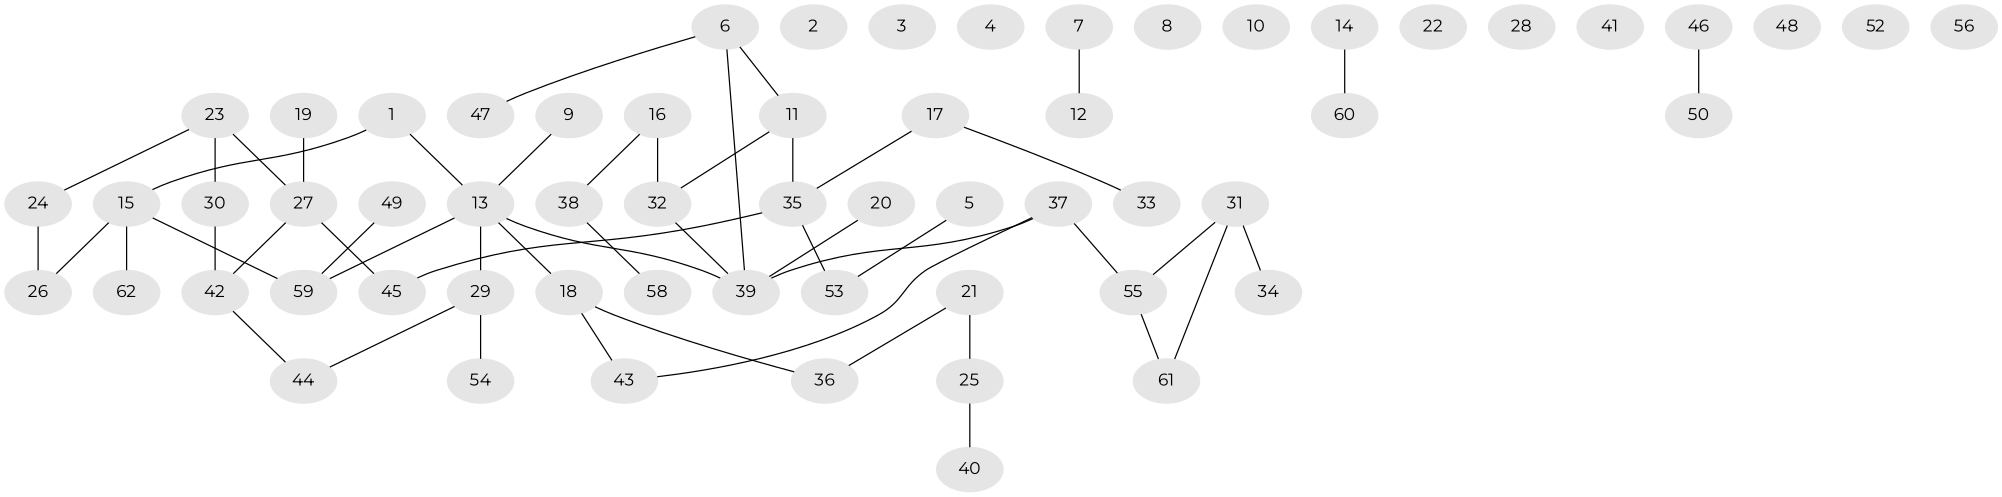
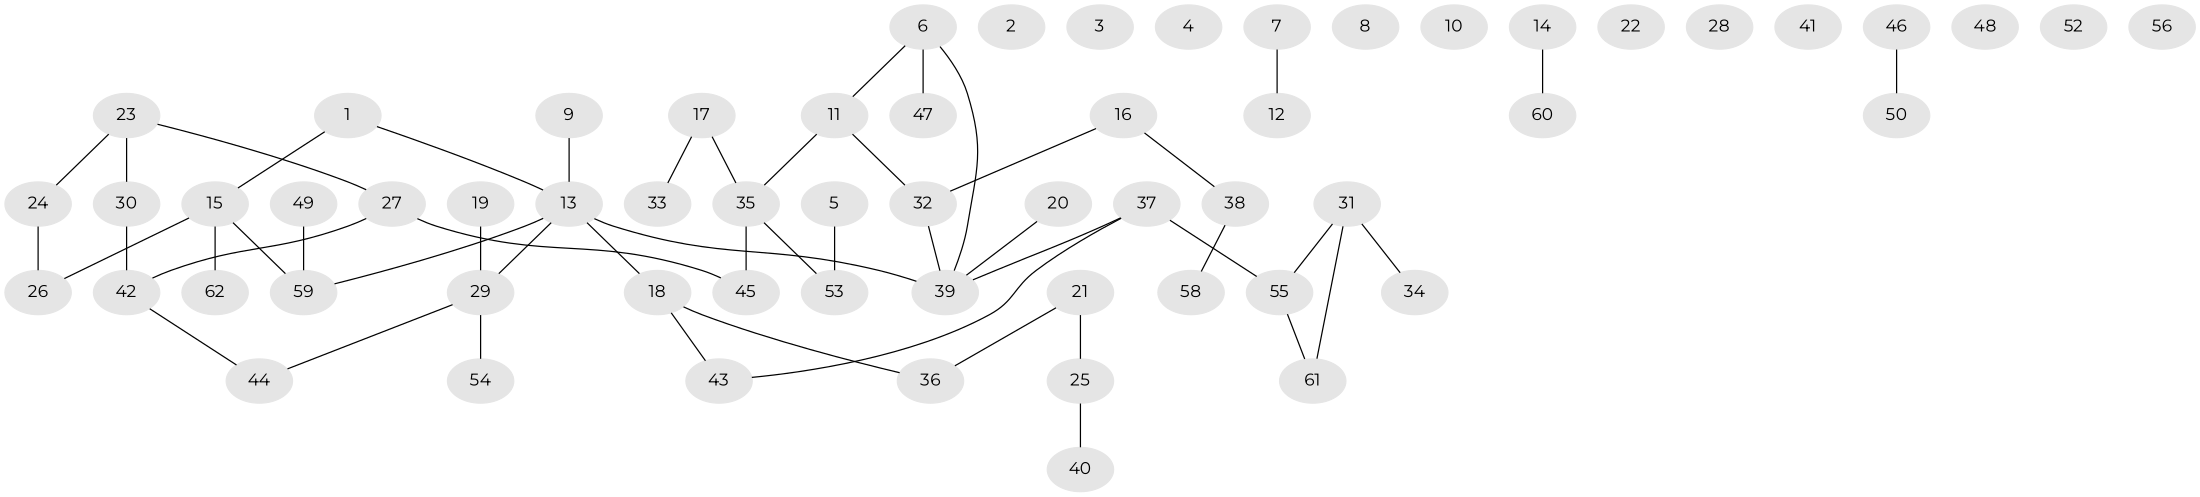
(304, 160) -> (481, 251)
